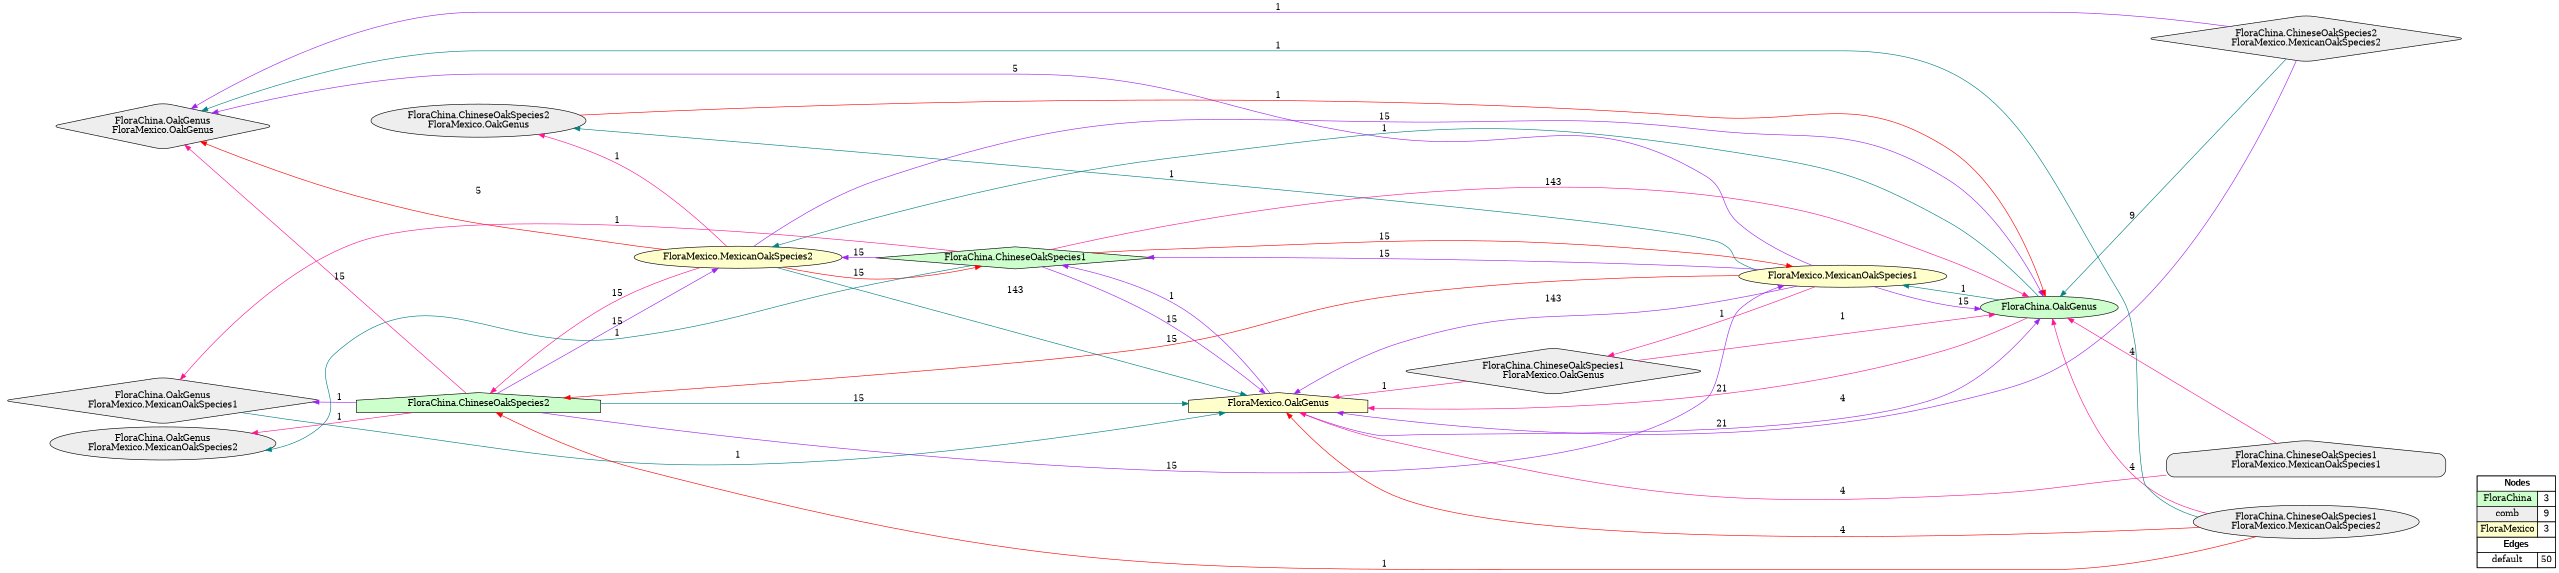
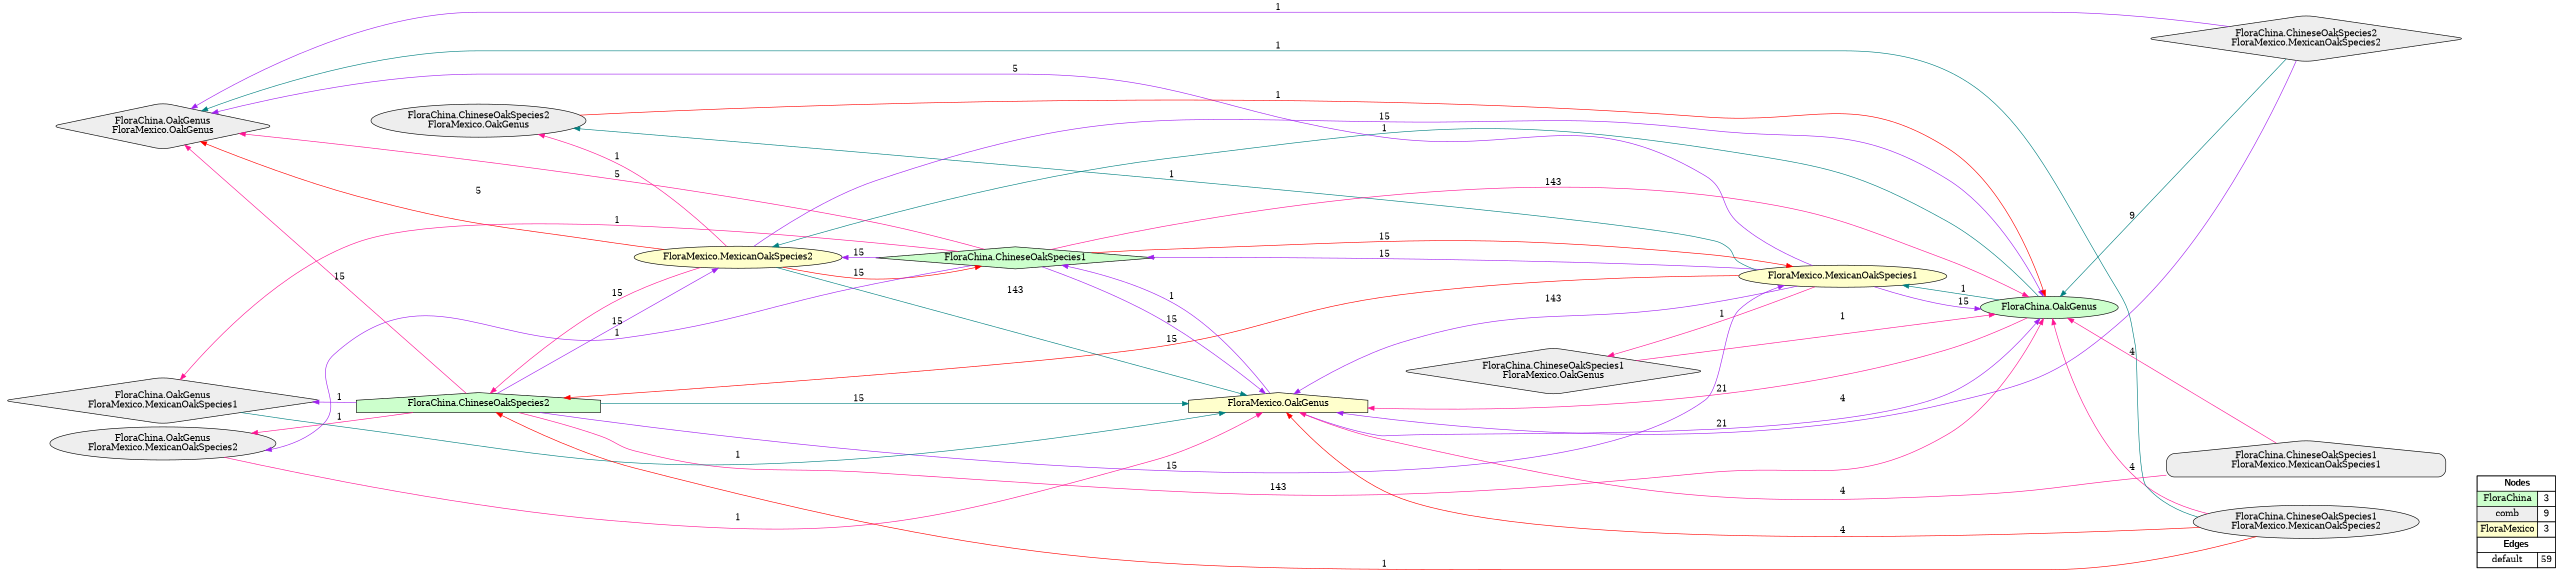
none -> (617, 180)
(604, 339) -> (604, 339)
(1403, 389) -> (746, 528)
none -> (1305, 495)
(2547, 560) -> (2547, 560)
